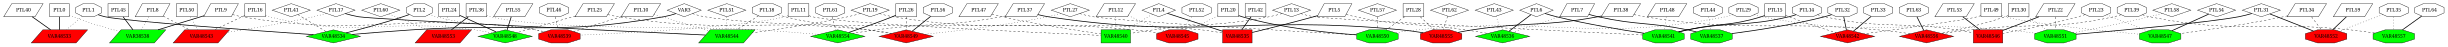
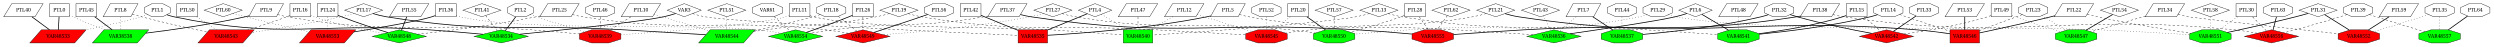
(830, 10) -> (768, 10)
none -> (1496, 10)
